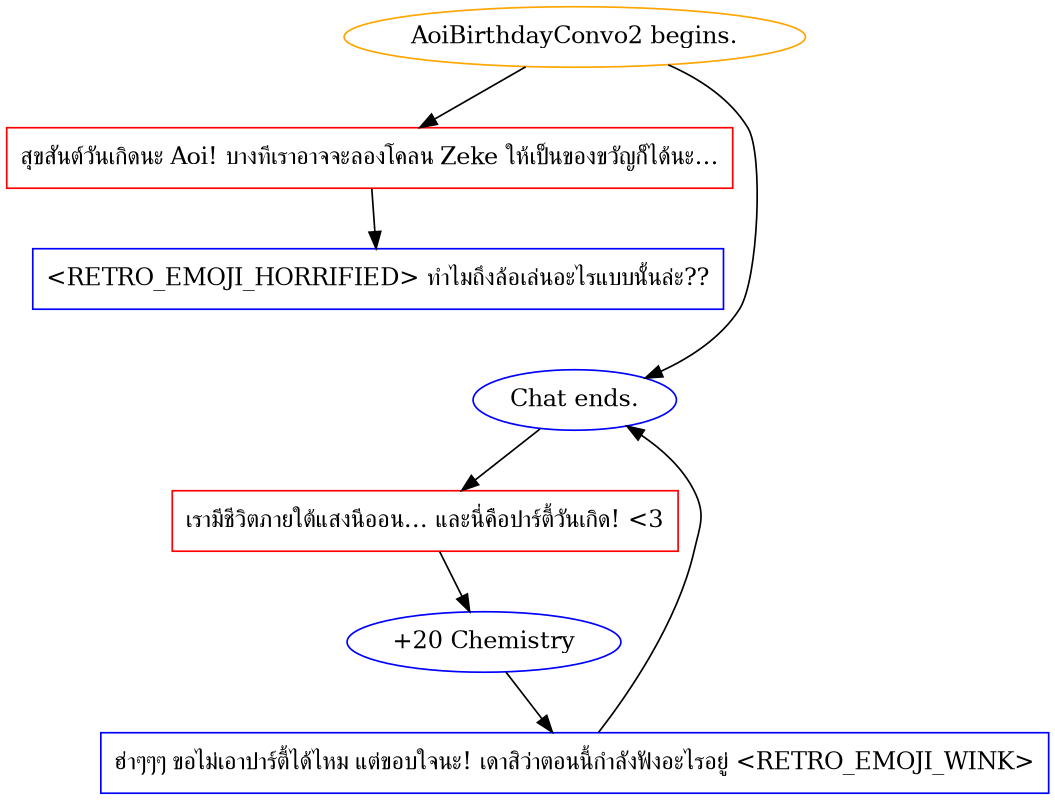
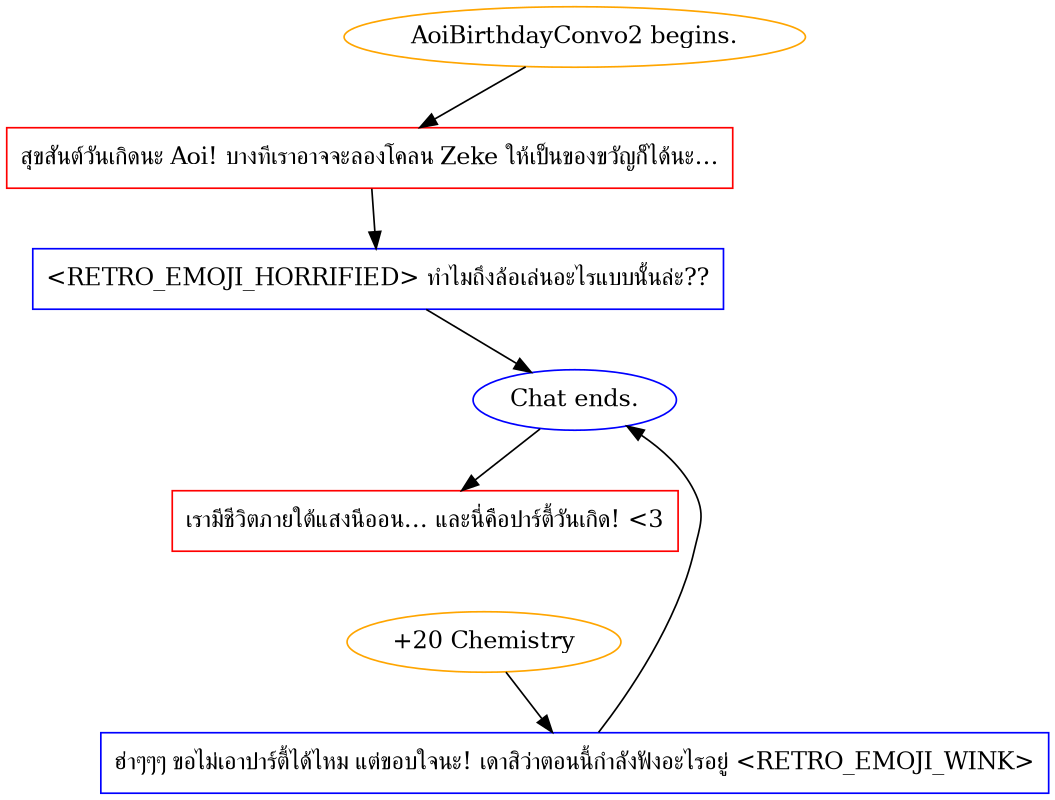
(757, 218) -> (471, 336)
(451, 574) -> none
(484, 642) -> (484, 642)
